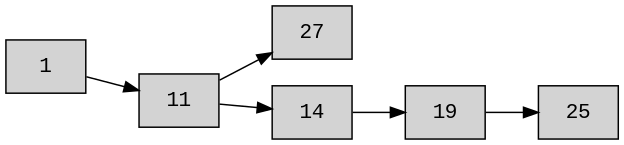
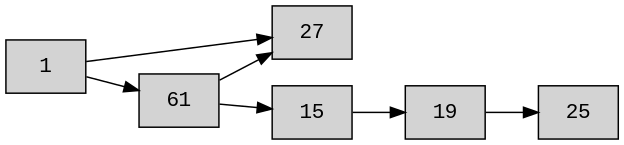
none -> (172, 50)
(179, 101) -> (179, 101)
(312, 112) -> (312, 112)
